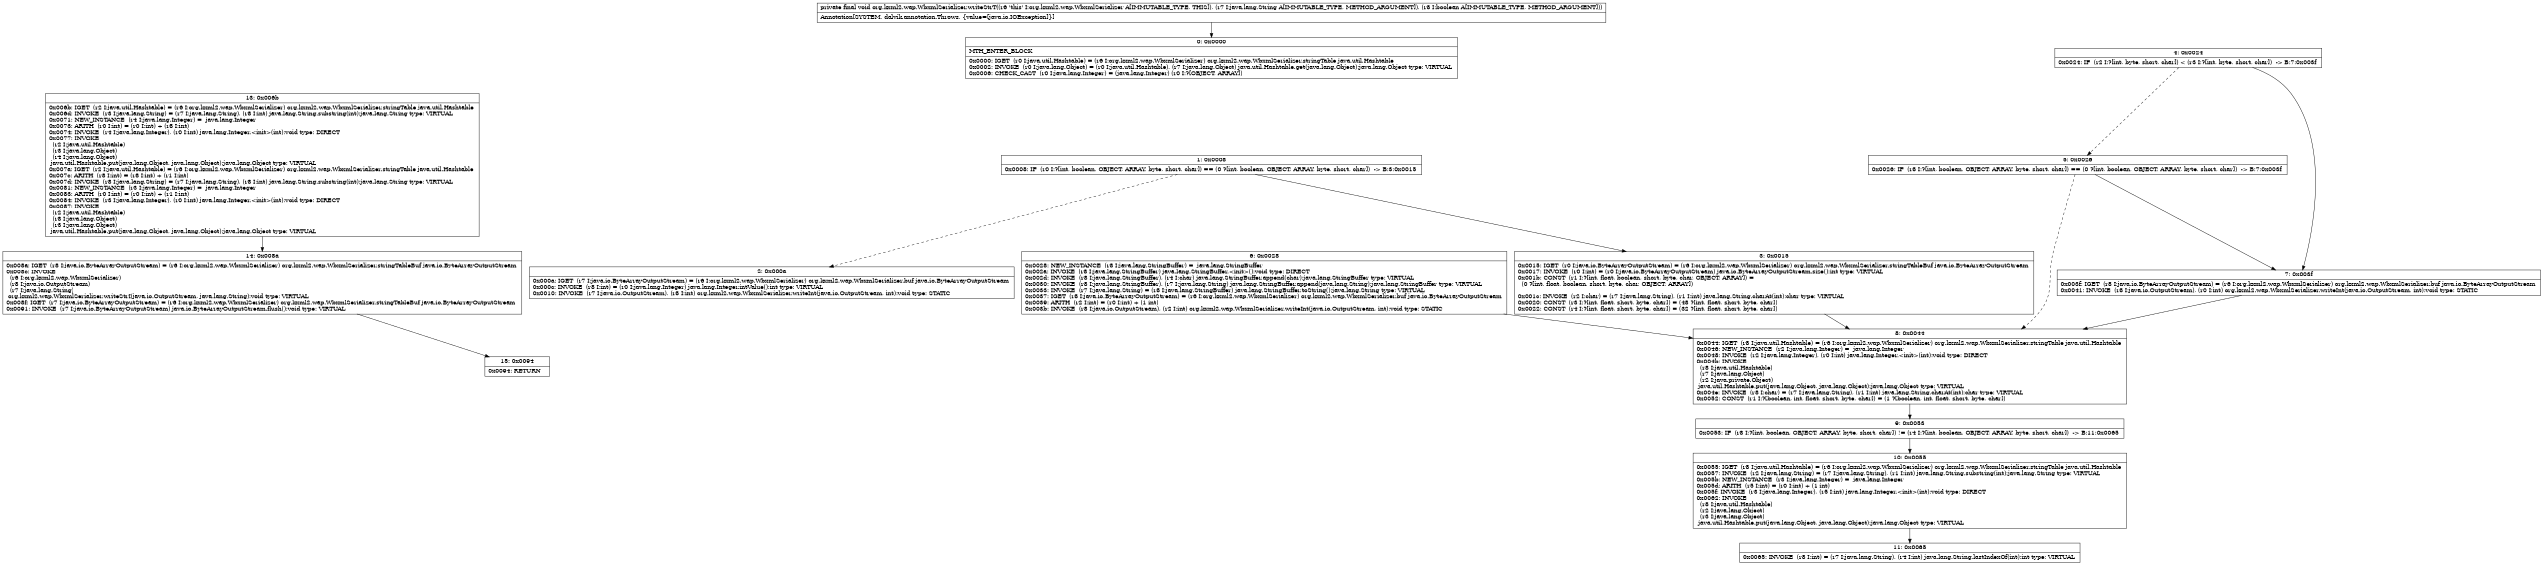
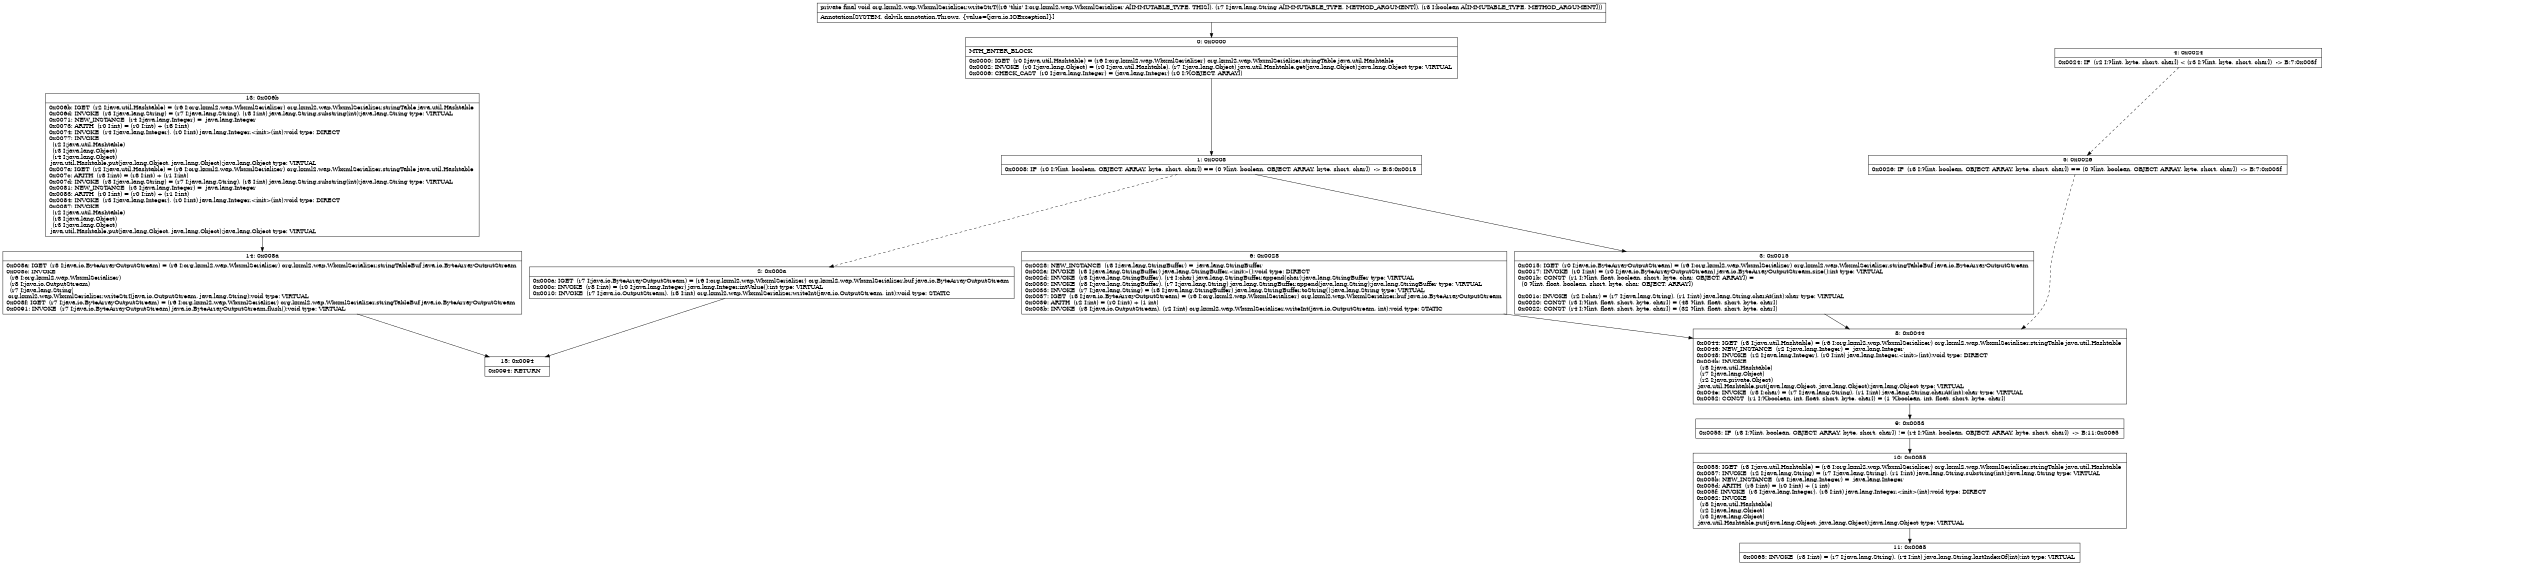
none -> (1212, 115)
(2299, 283) -> none
none -> (637, 327)
